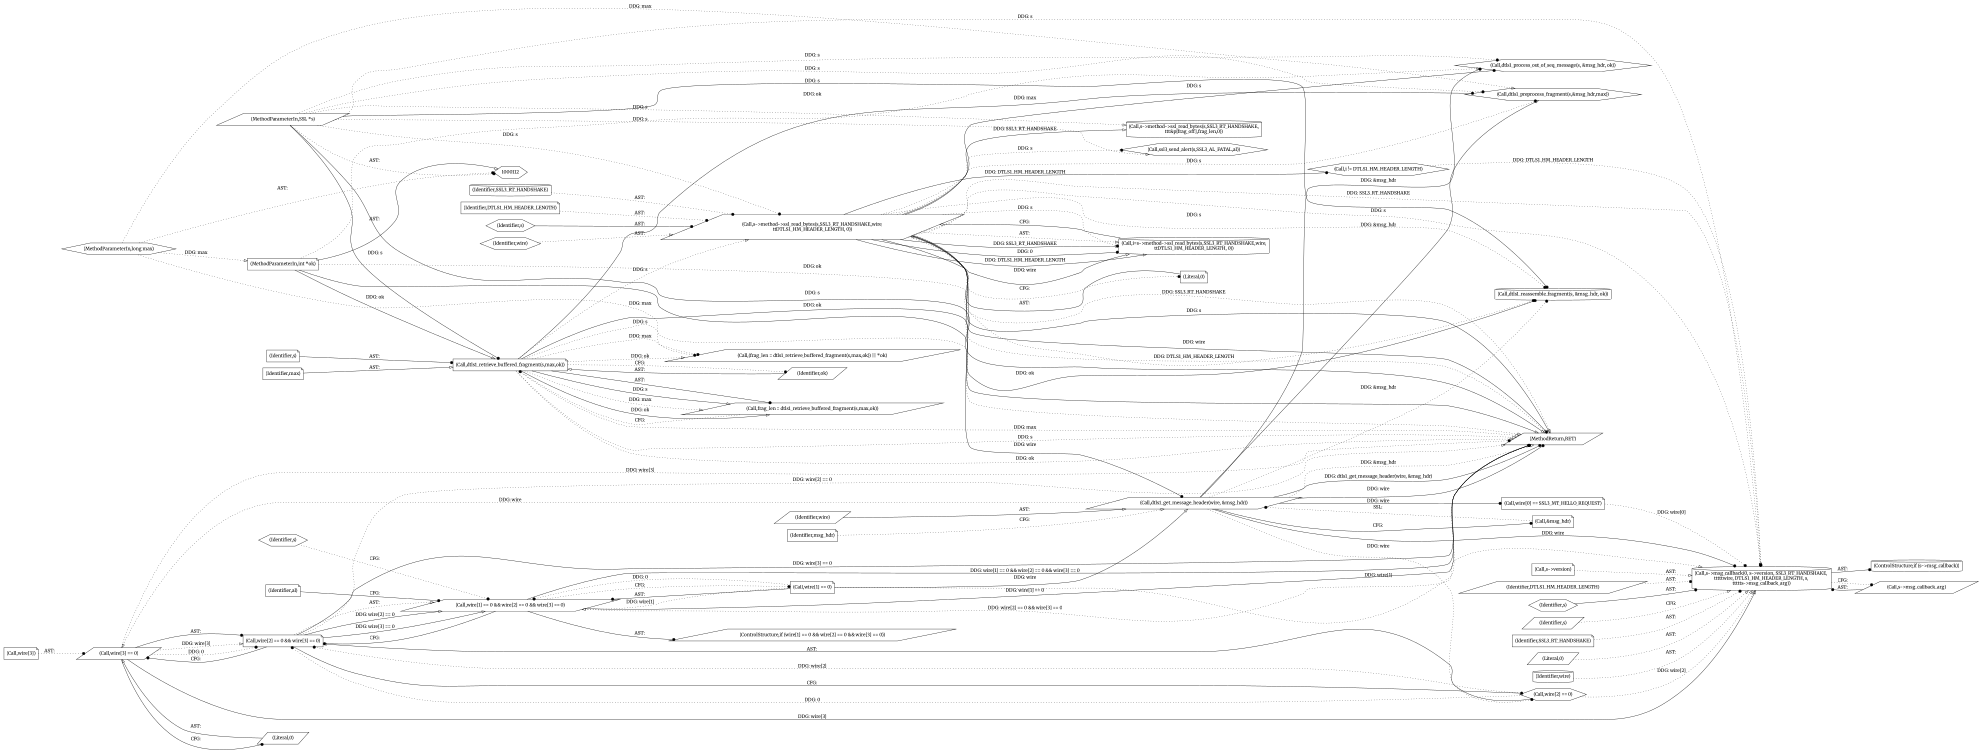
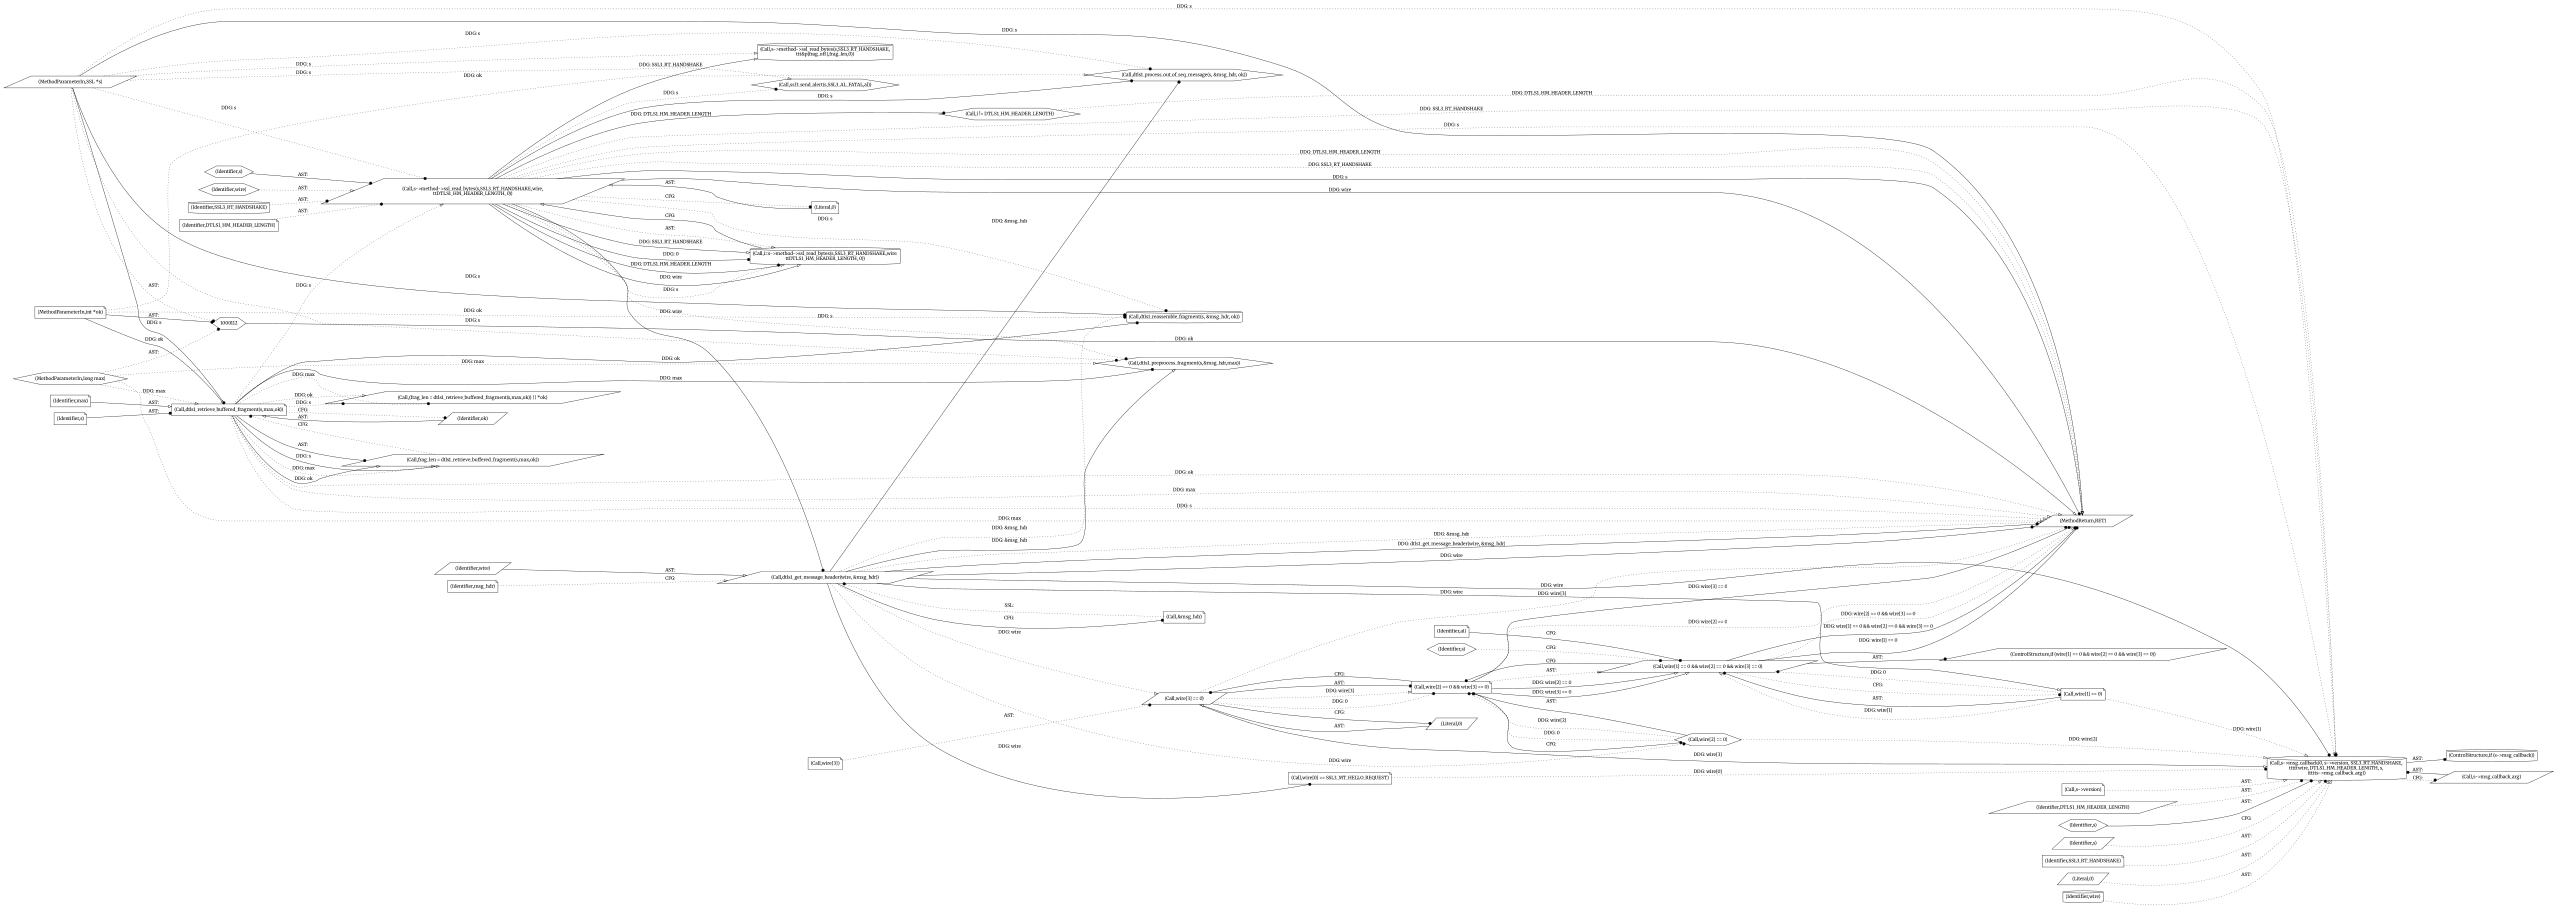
(396, 196) -> (158, 318)
(201, 257) -> (148, 394)
(939, 322) -> (1182, 342)
(1021, 585) -> (1495, 596)
